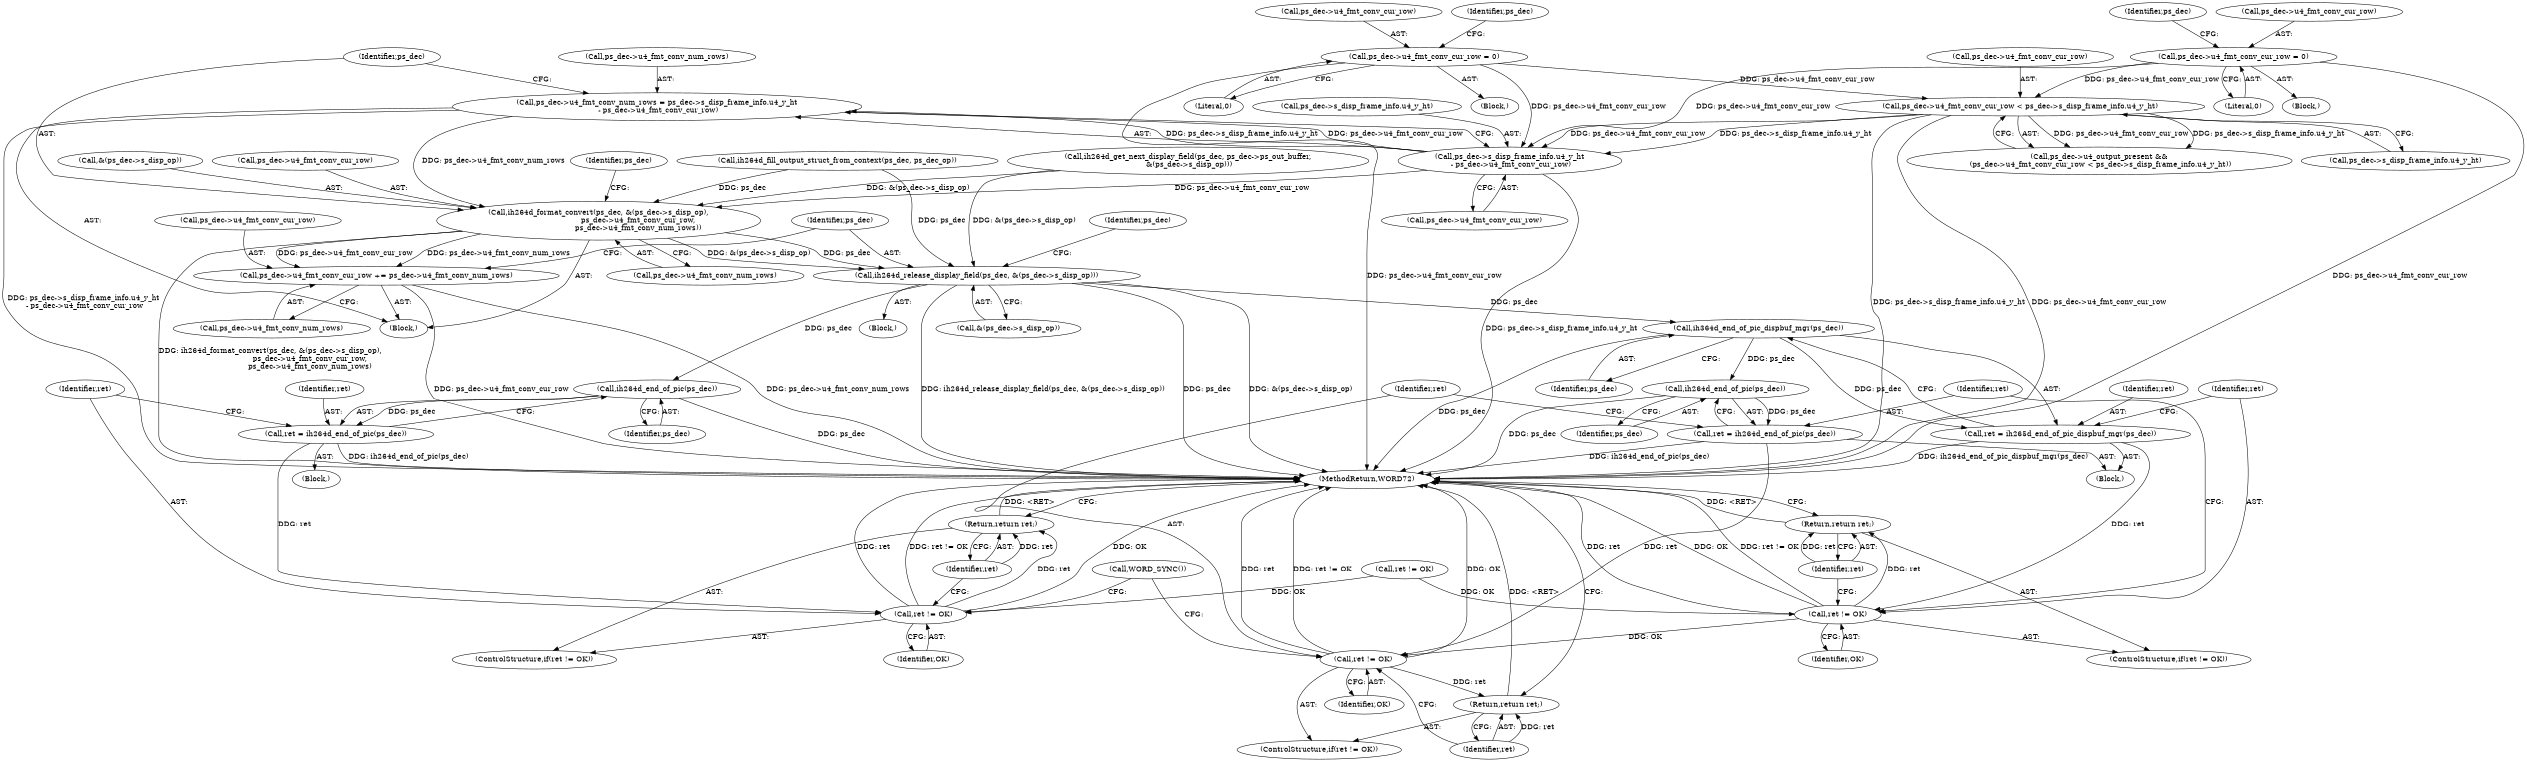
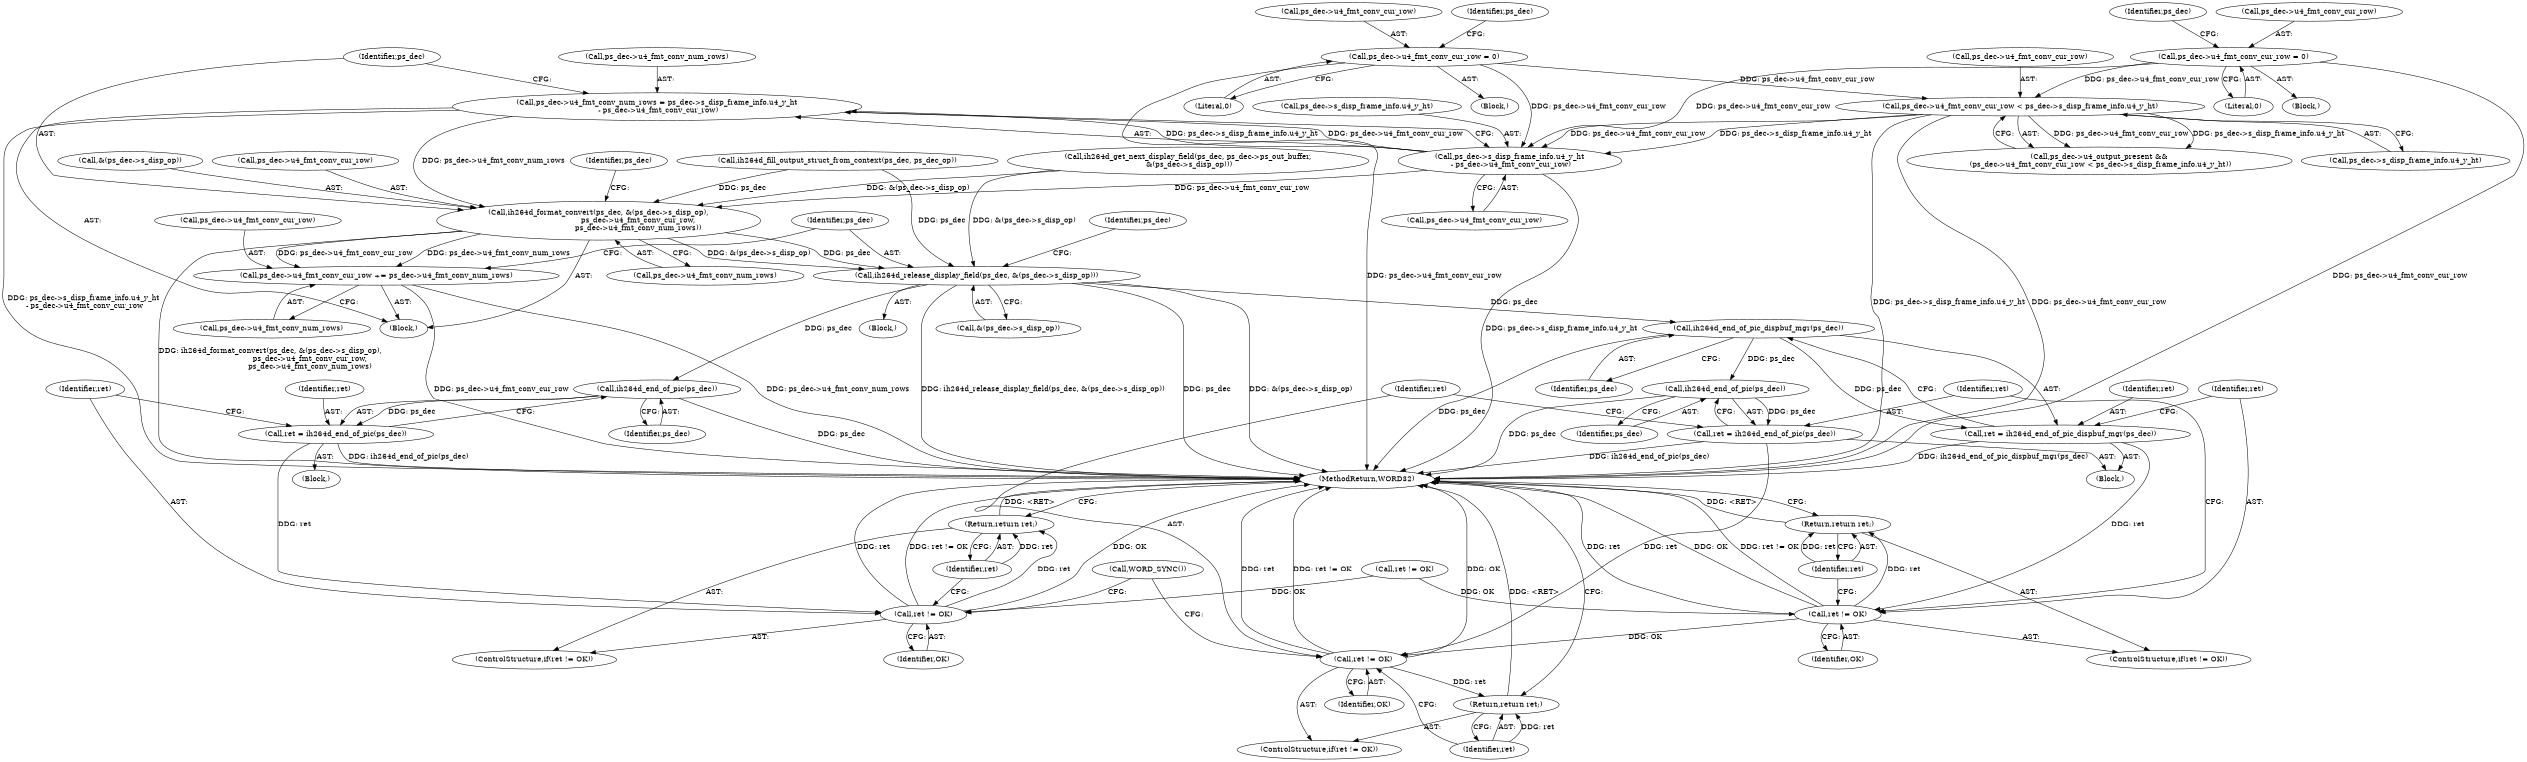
(1759, 329) -> (1759, 329)
(2061, 434) -> (2061, 434)
(1367, 479) -> (1367, 479)
